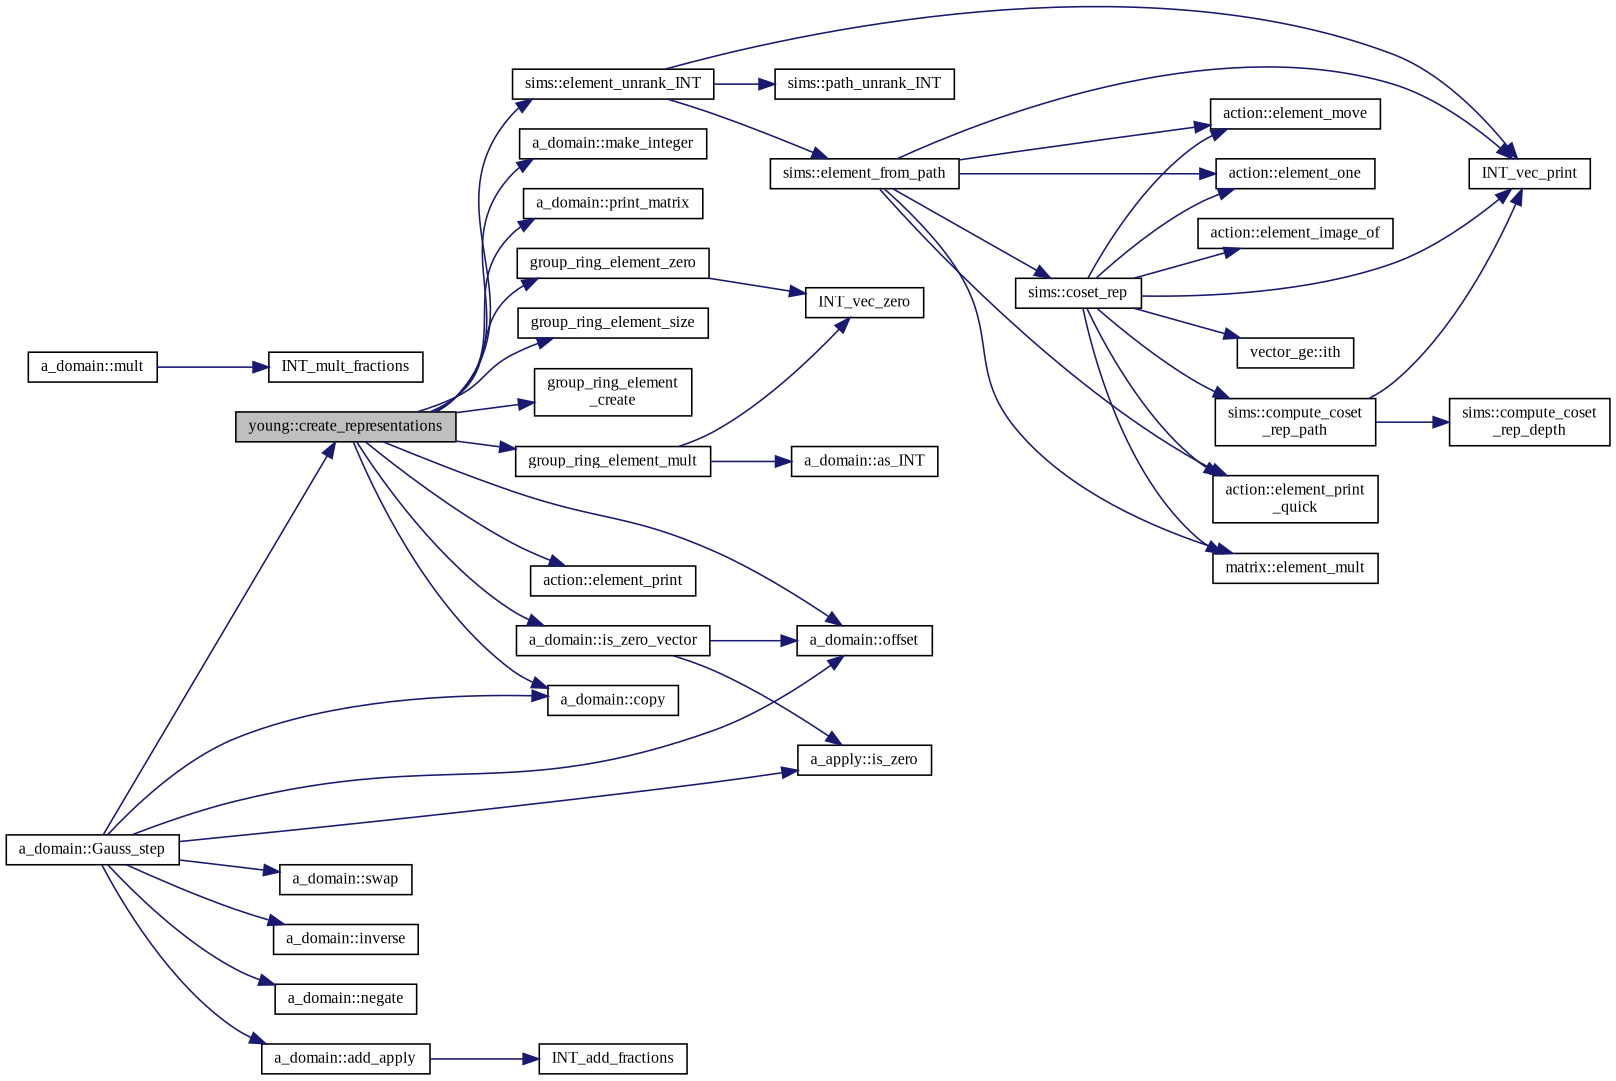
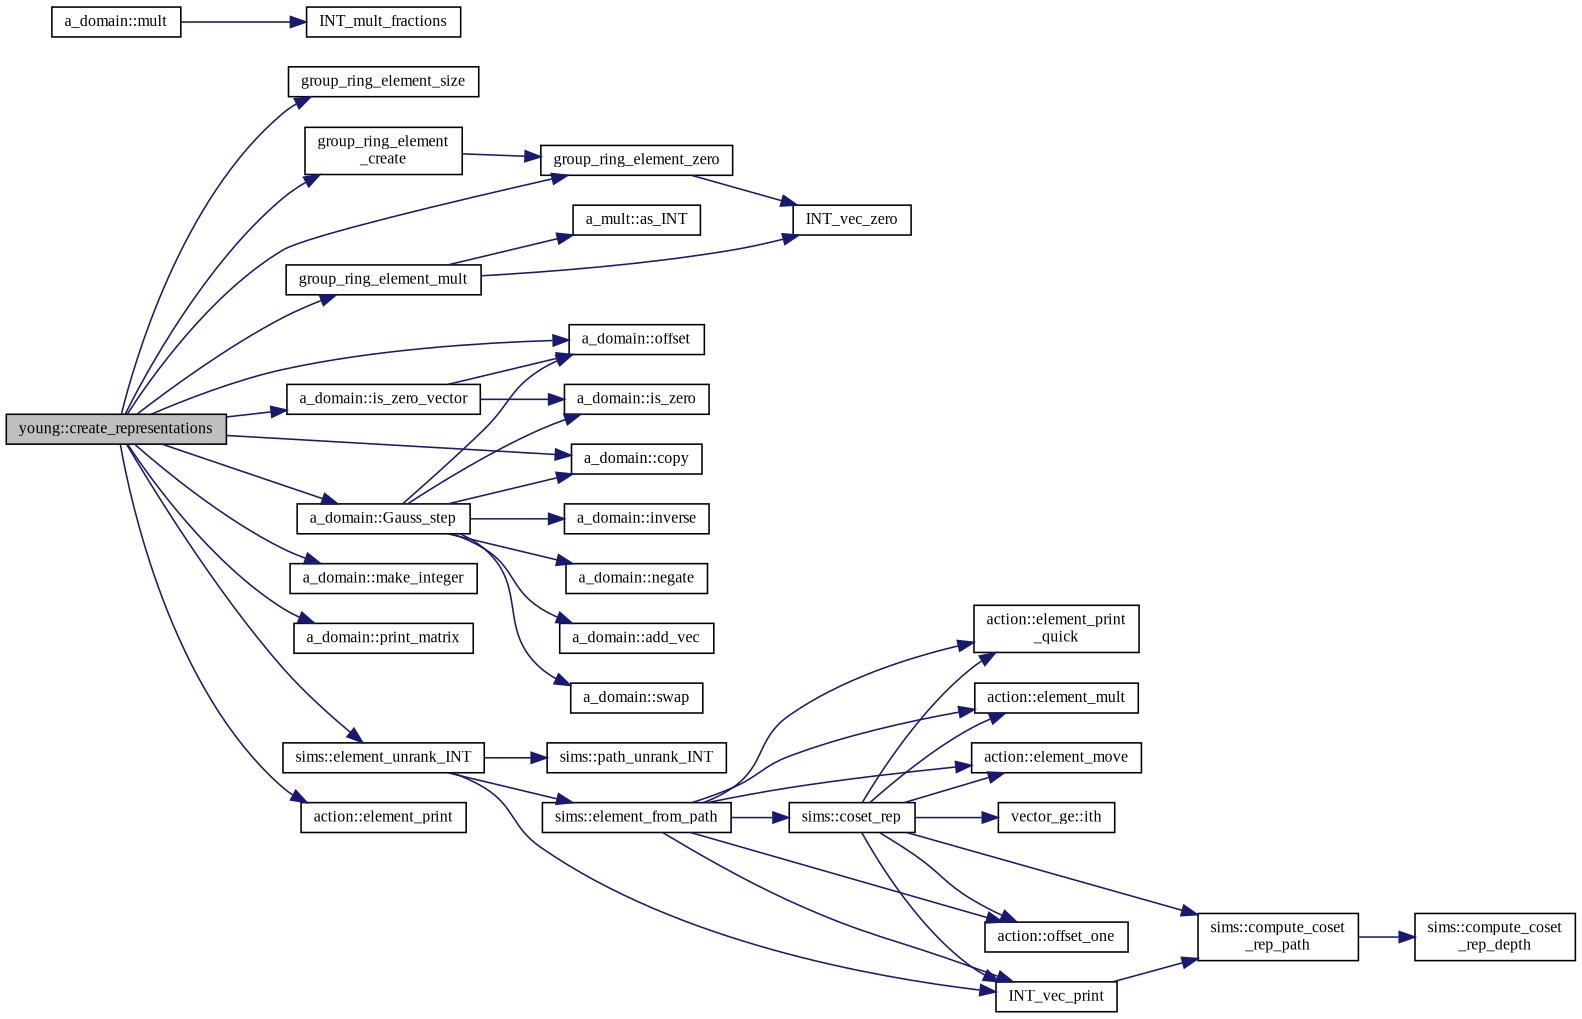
none -> (494, 155)
(1296, 174) -> (1057, 937)
(1296, 234) -> none
(1456, 312) -> (1148, 972)
(865, 461) -> (637, 220)
(1296, 568) -> (1057, 698)
(215, 645) -> (242, 471)
(865, 760) -> (637, 399)
(346, 1059) -> (637, 638)
(613, 1059) -> none
